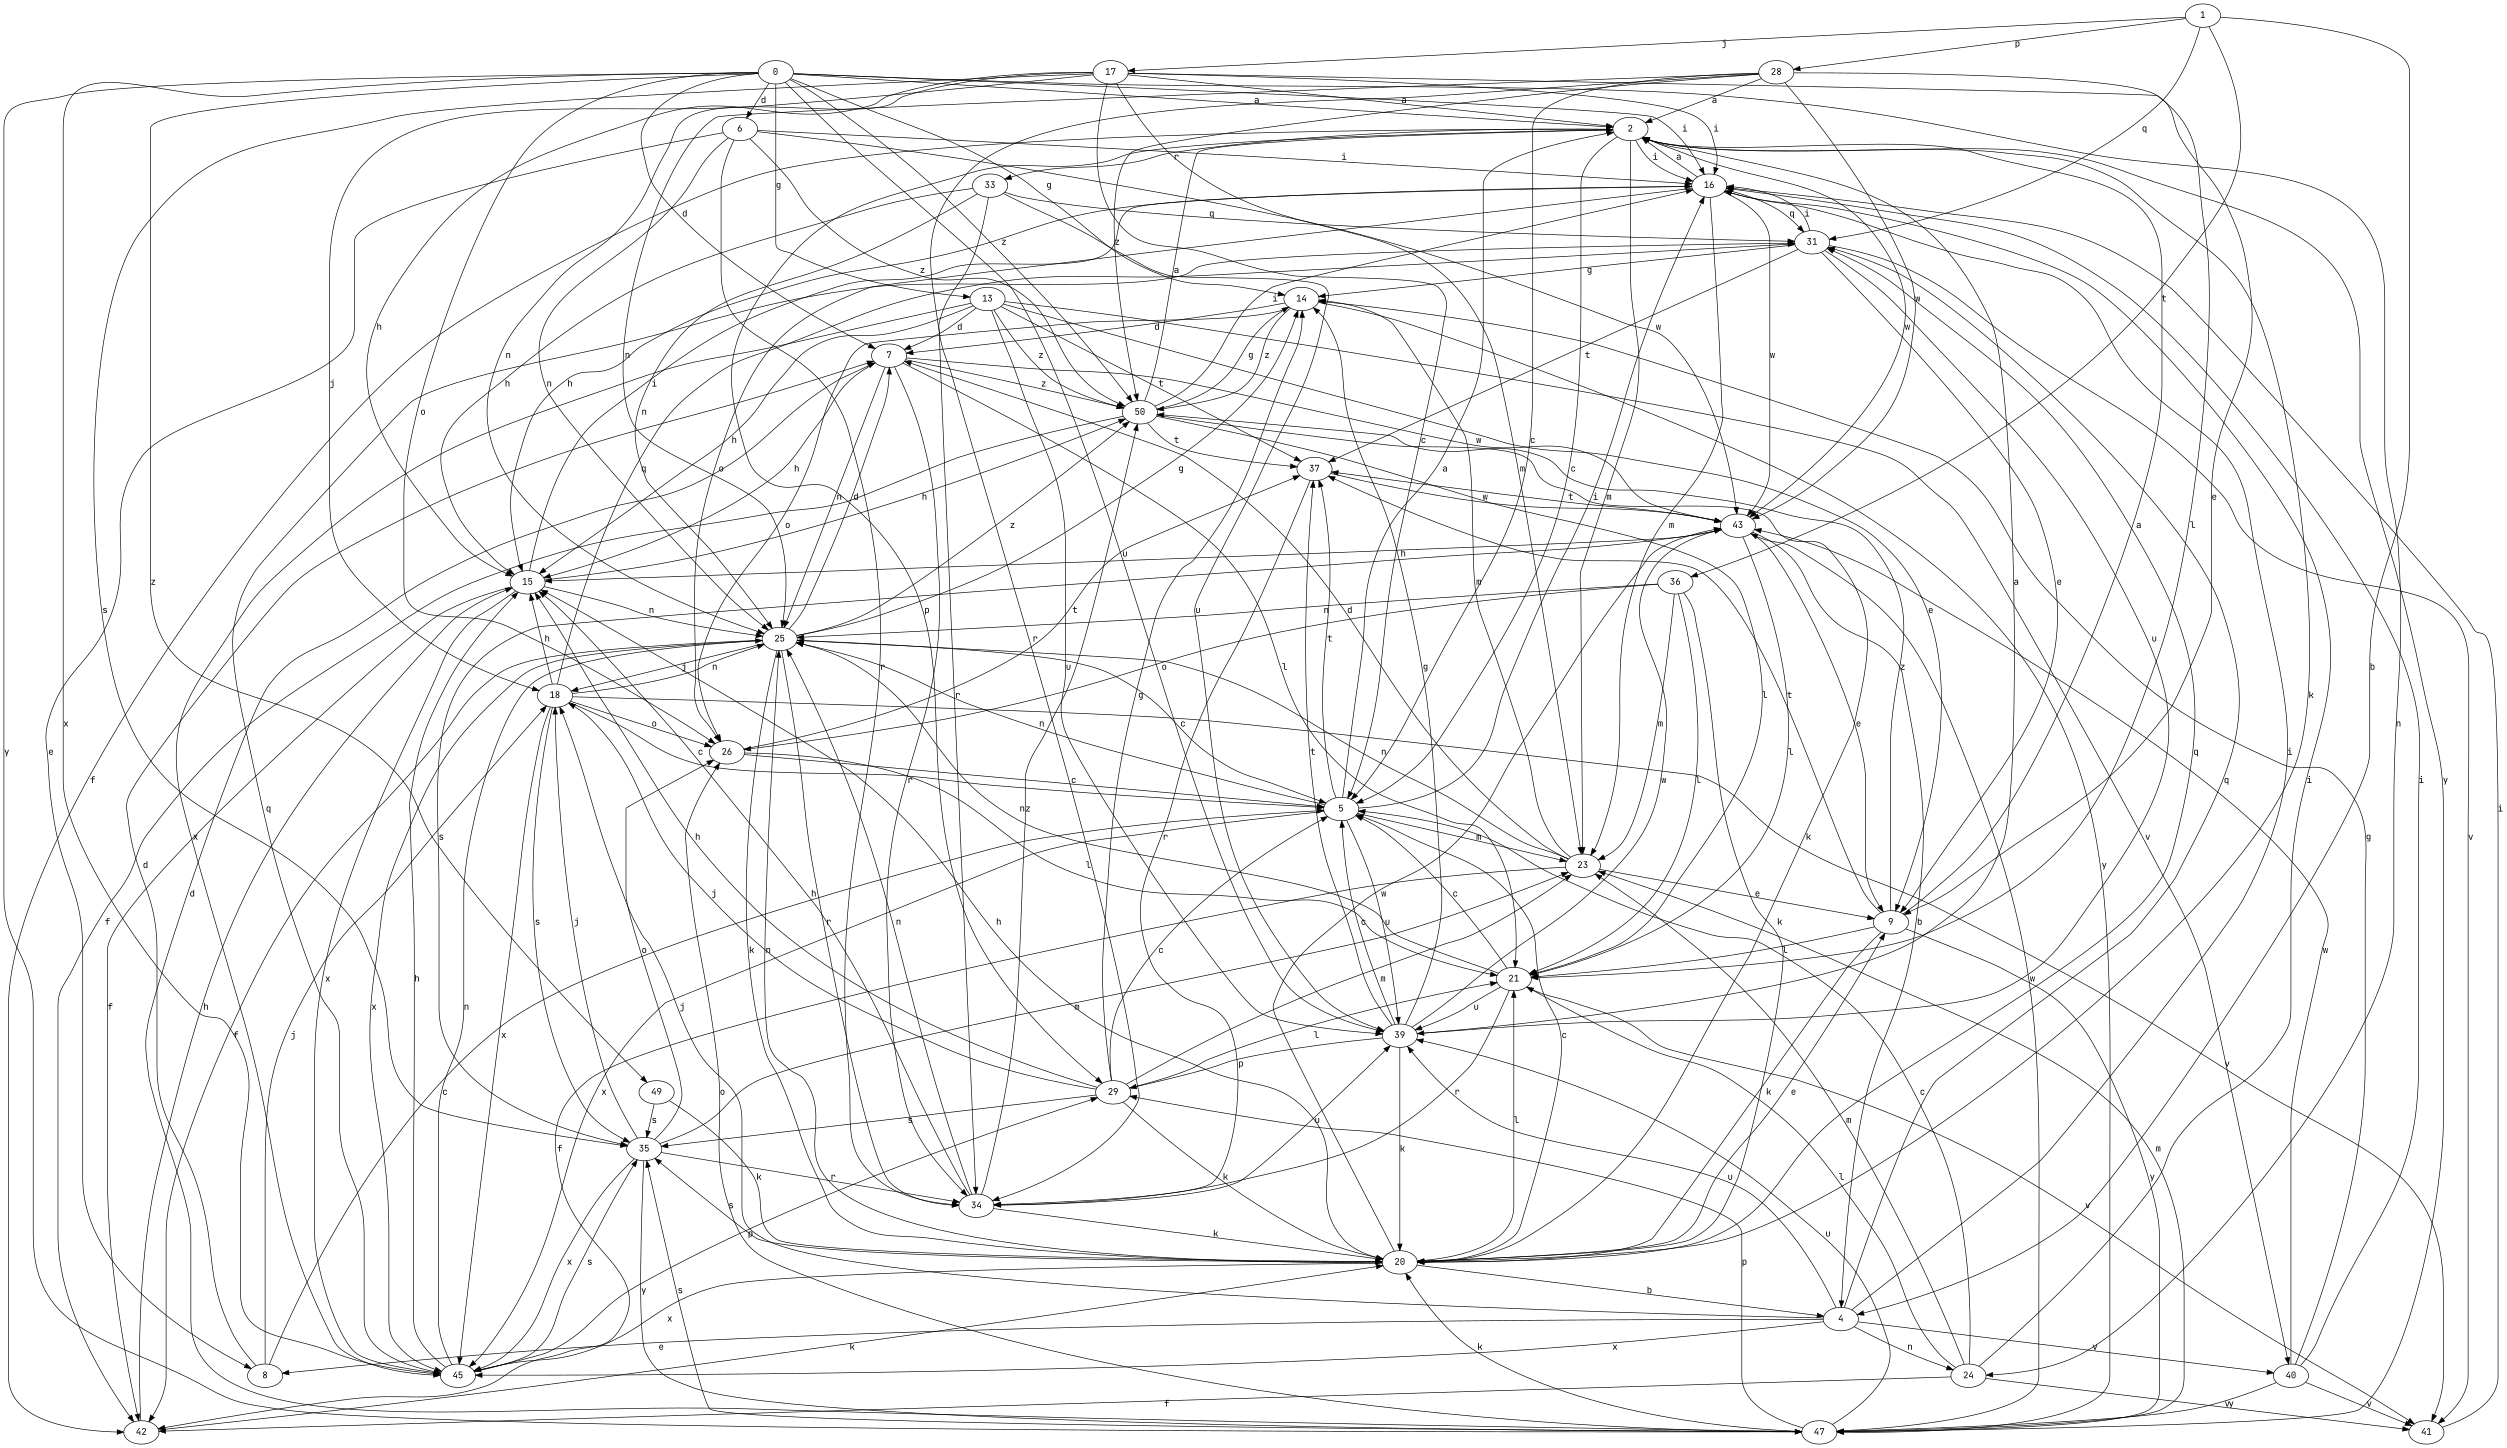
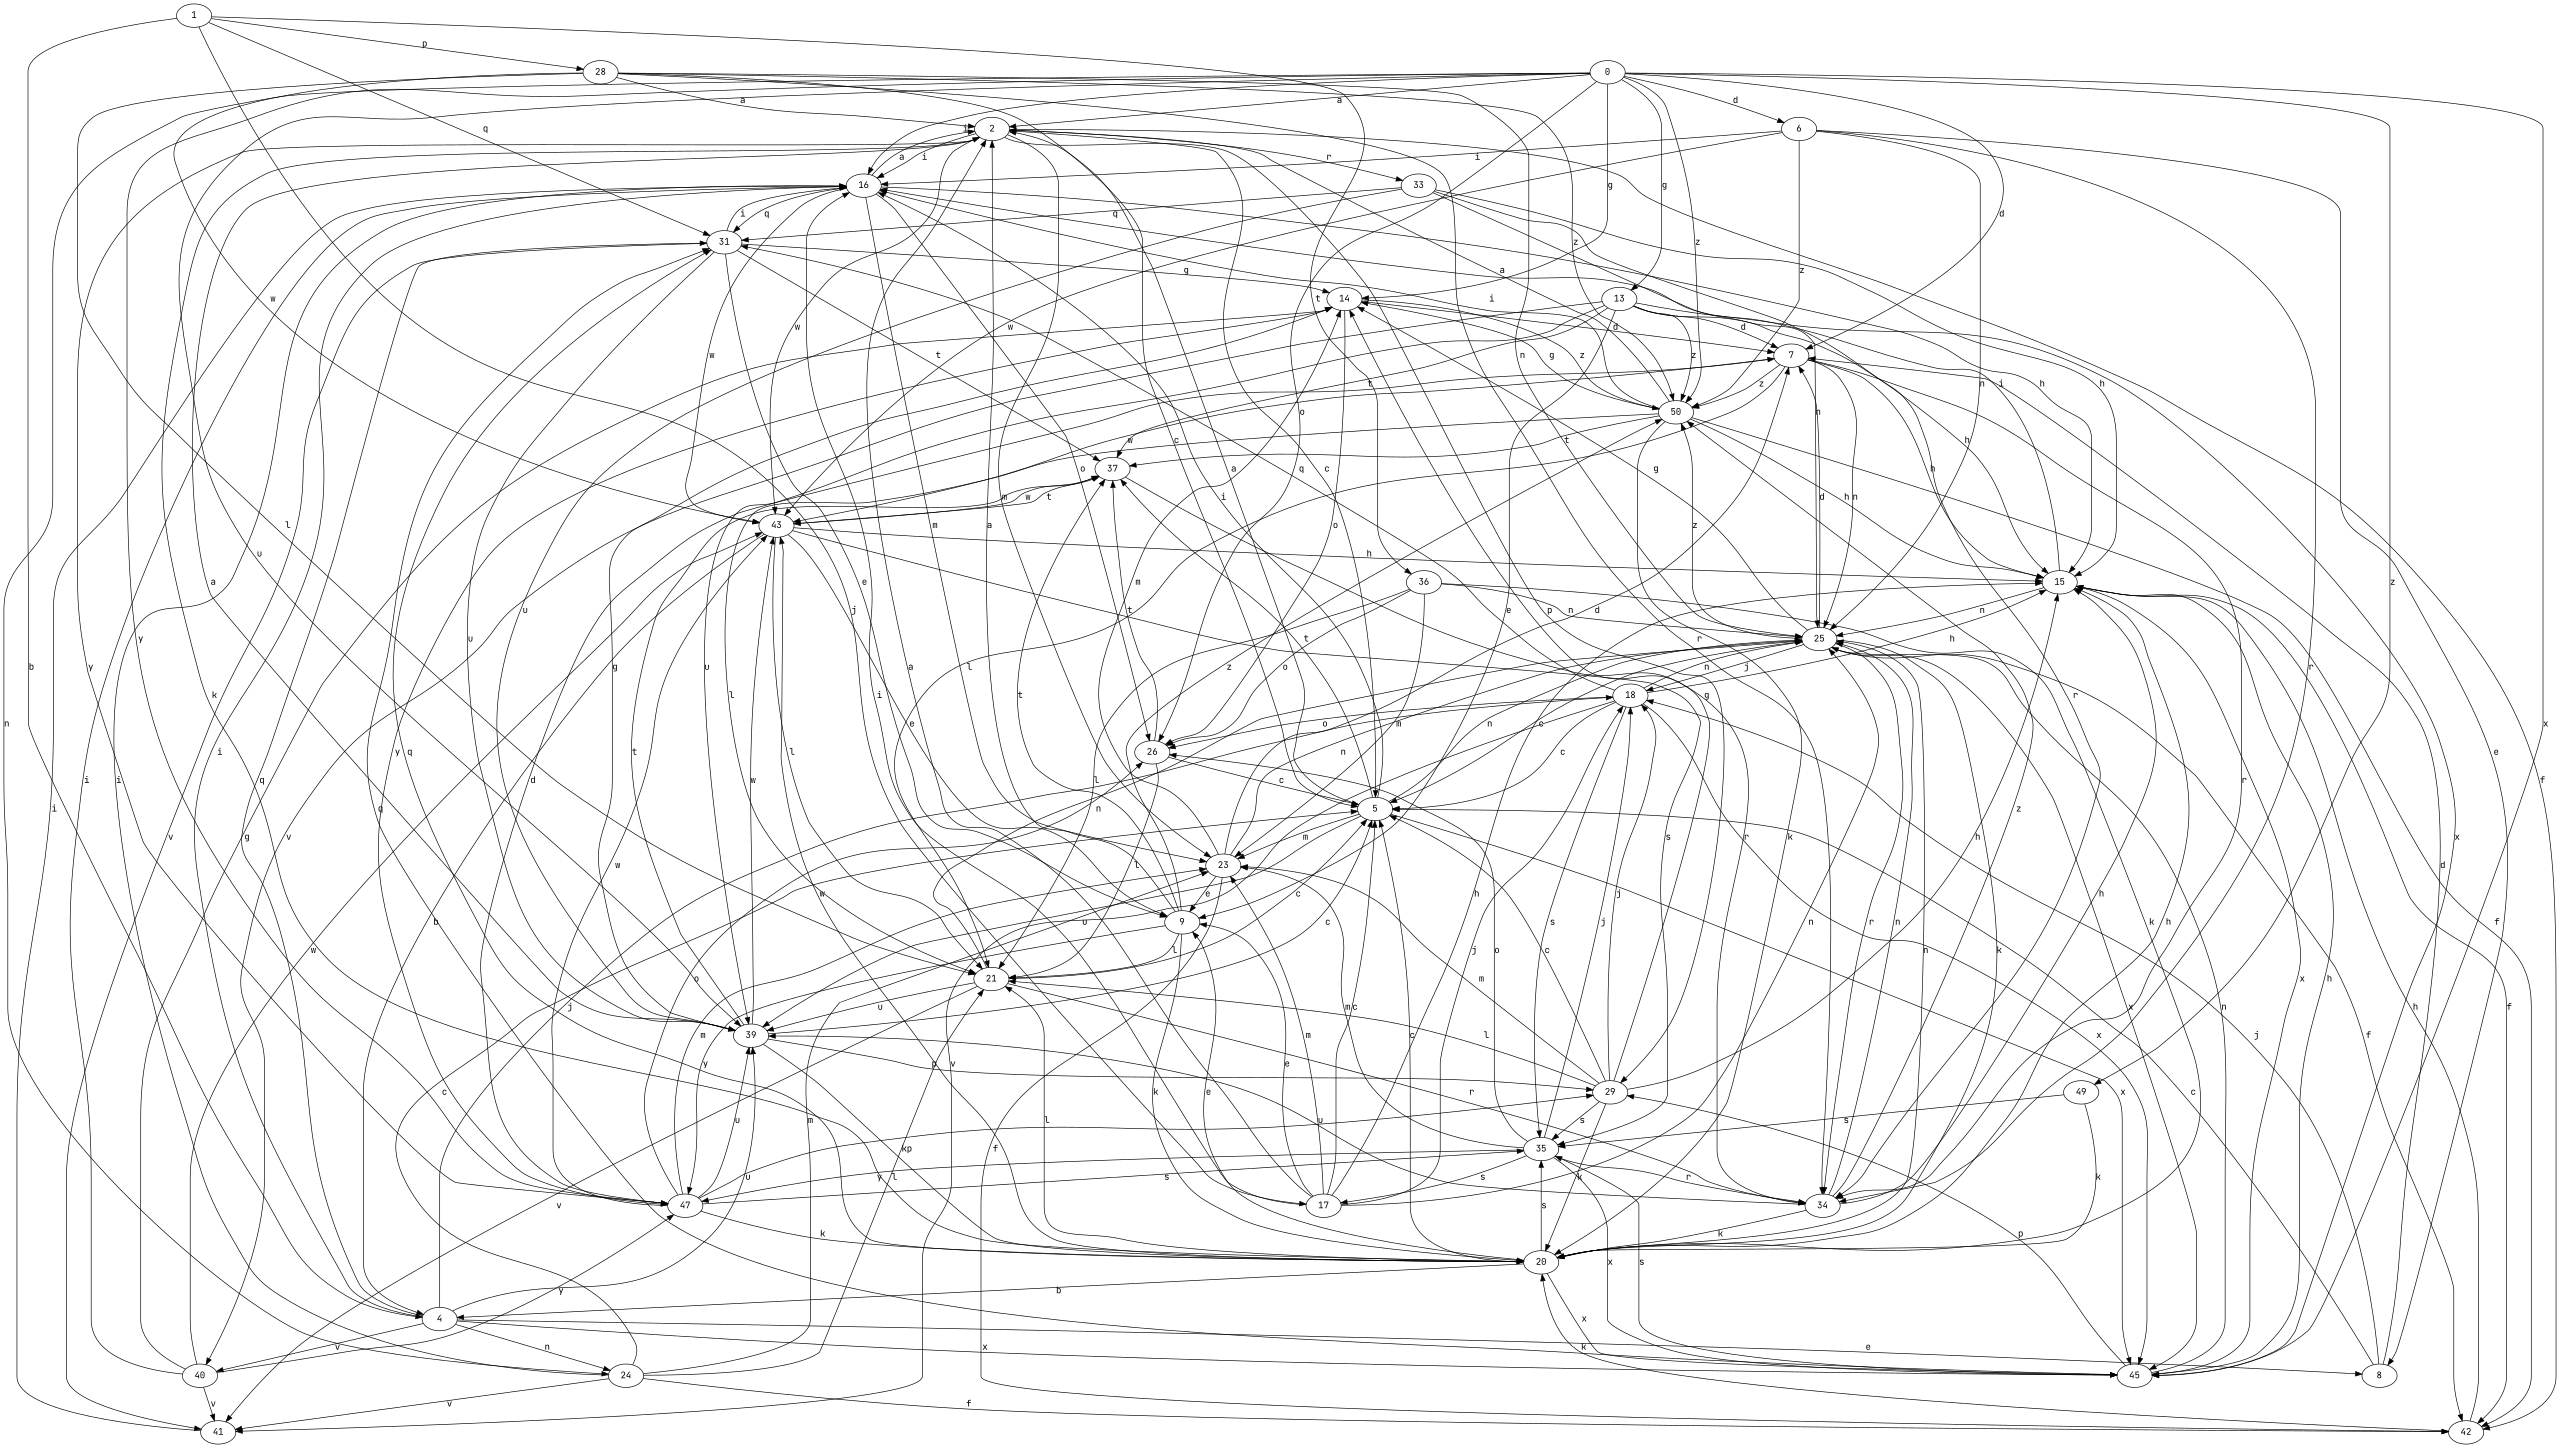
(105, 336) -> (1439, 1185)
(837, 520) -> (1859, 512)
